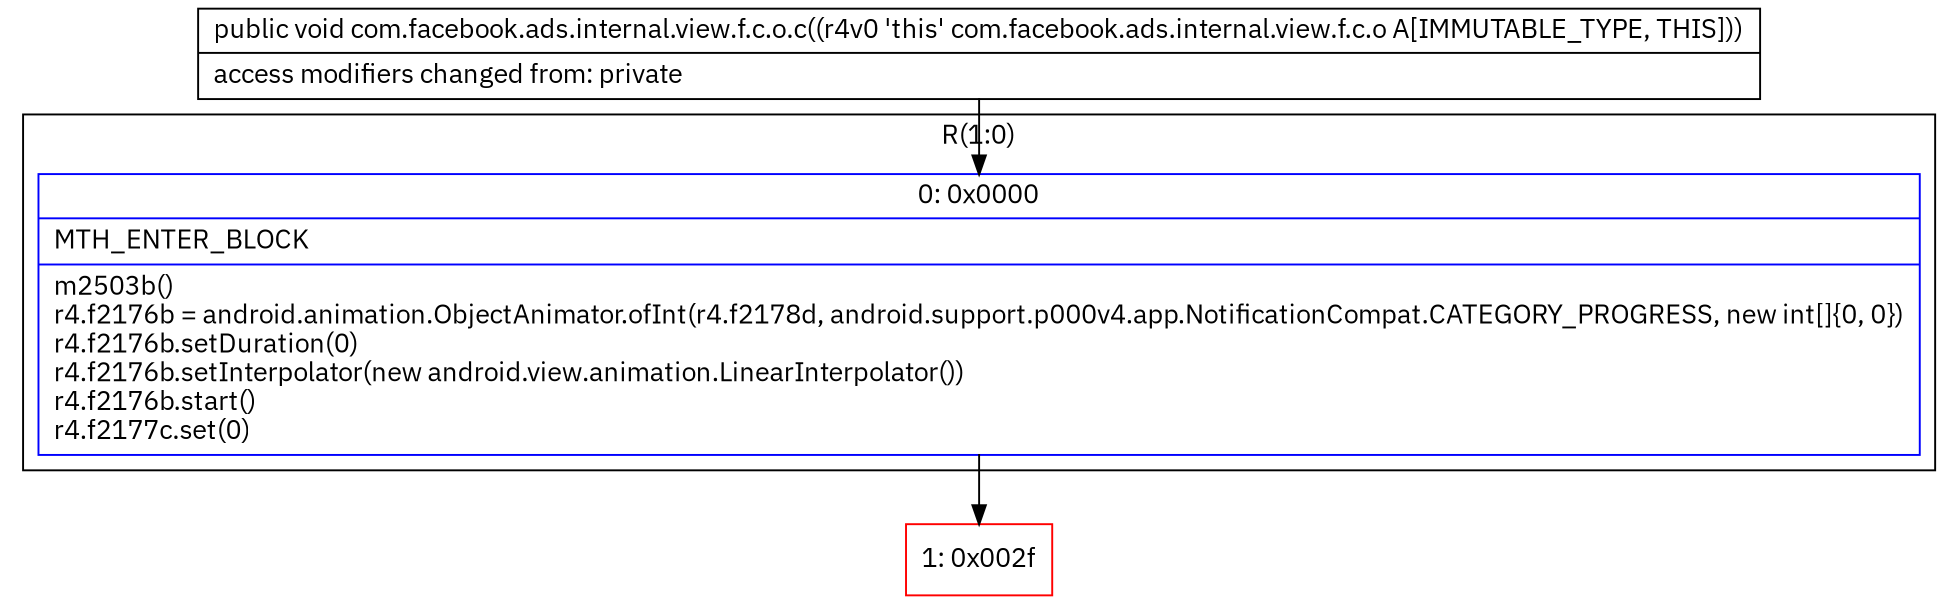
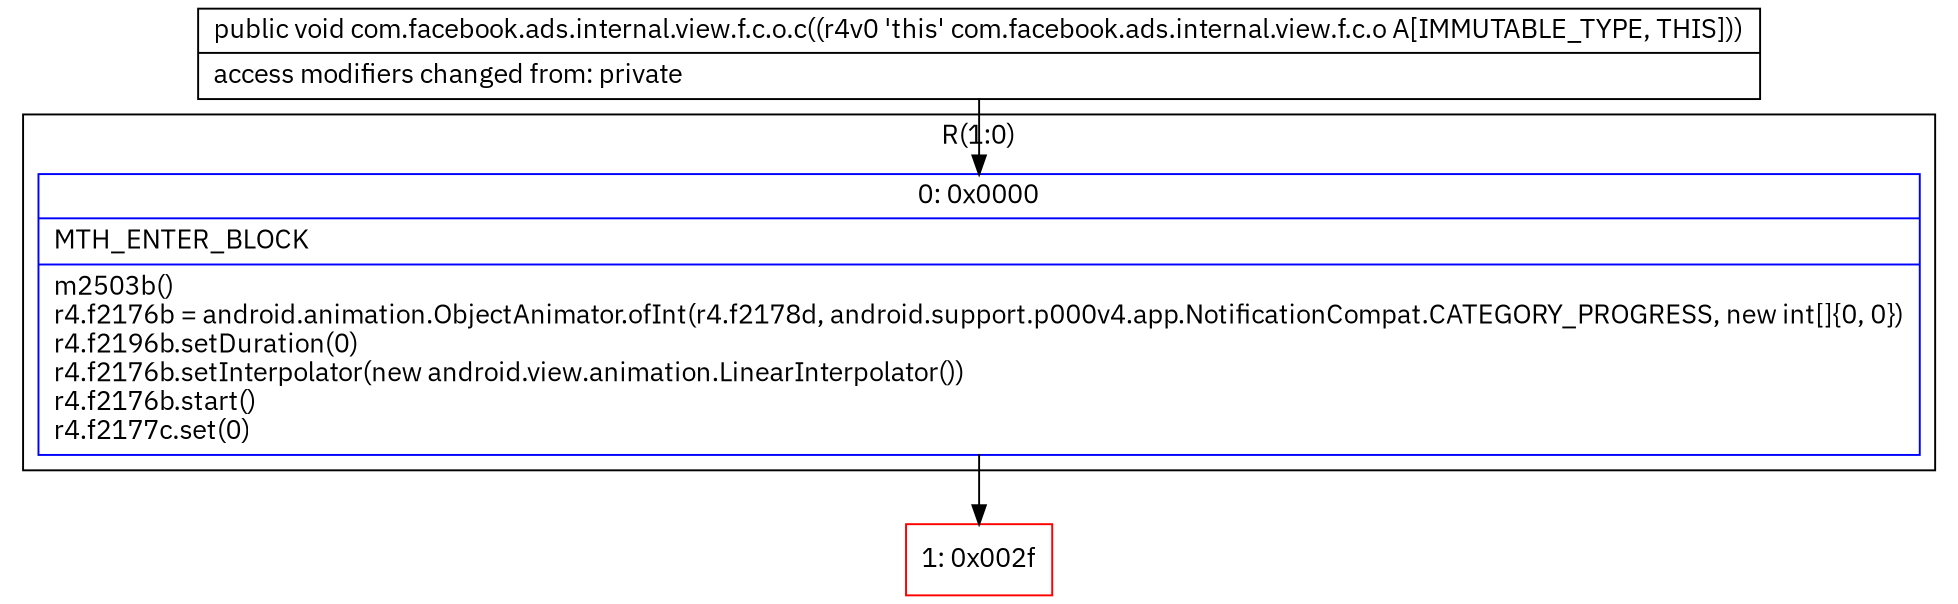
(207, 344) -> (207, 344)
